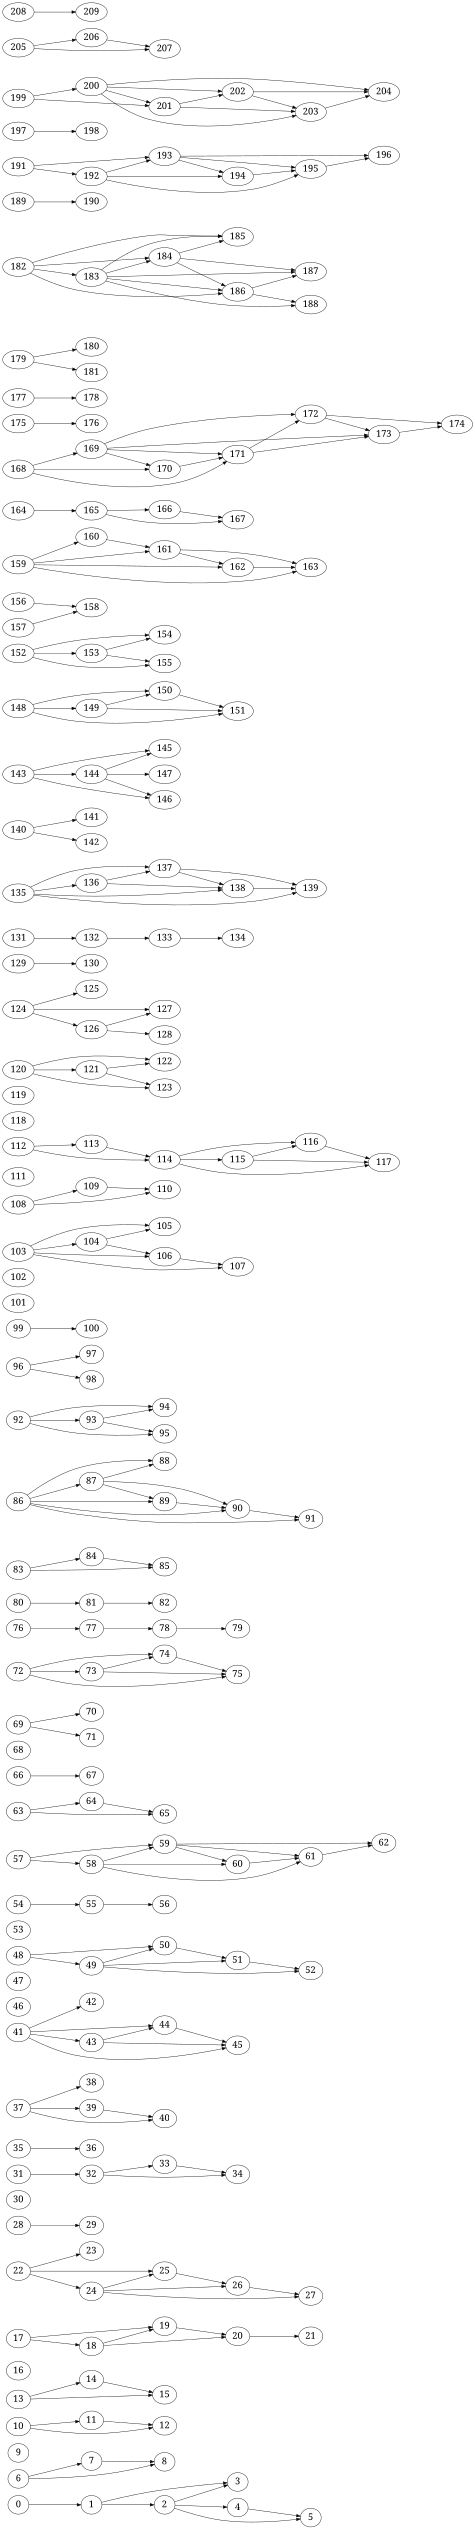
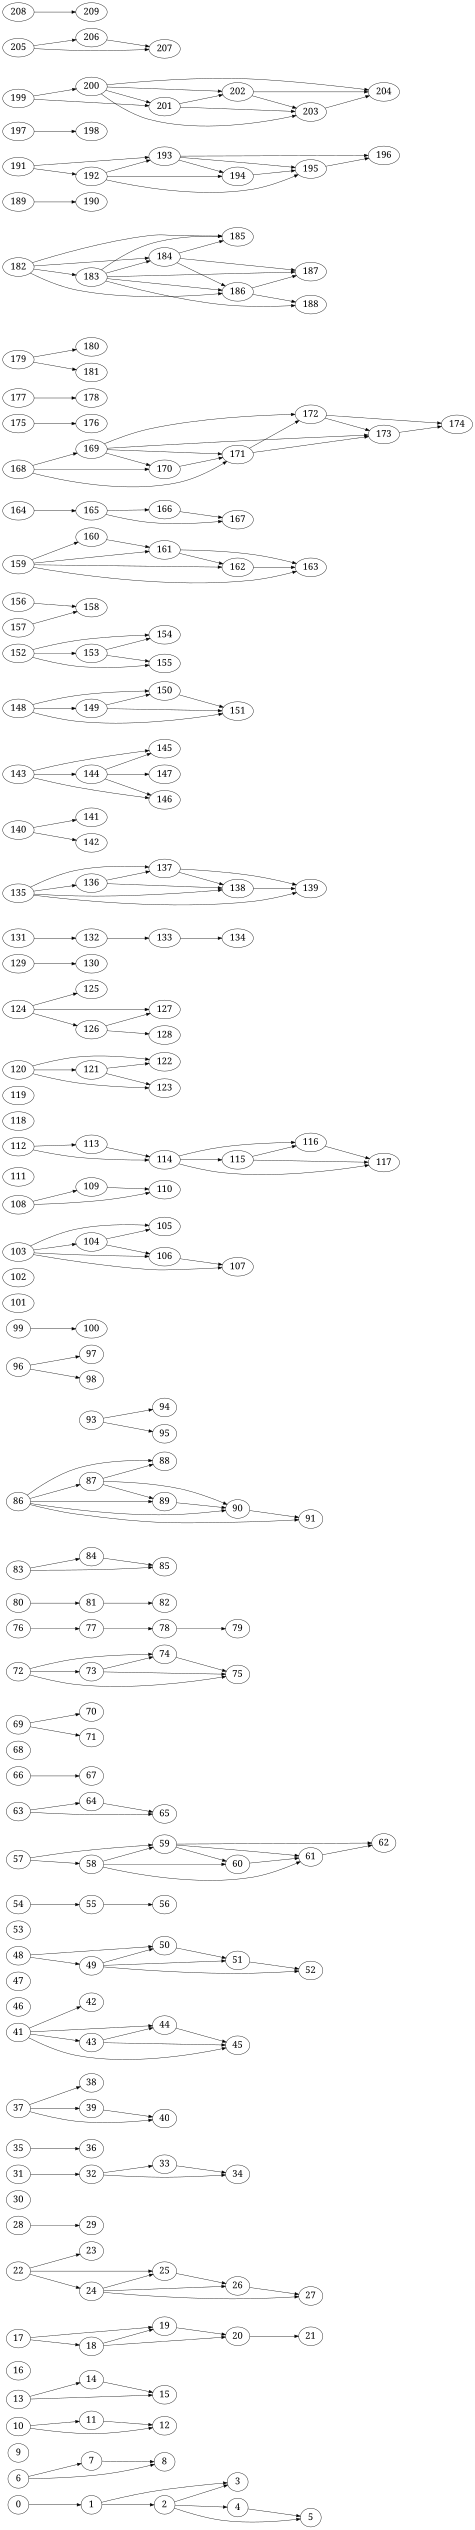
(18, 1420) -> none
